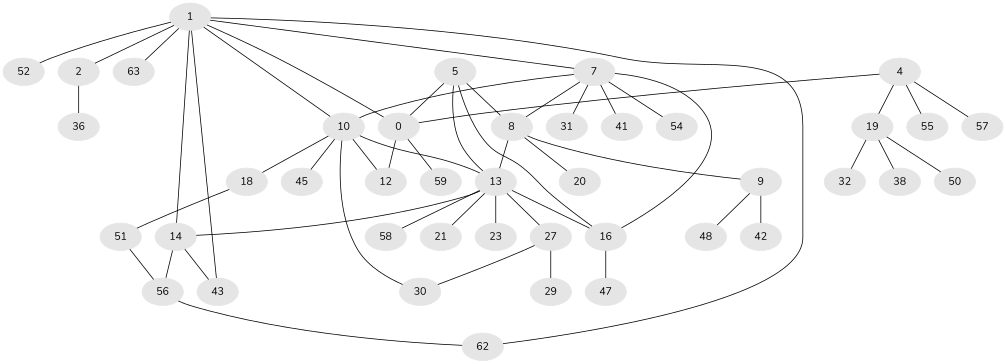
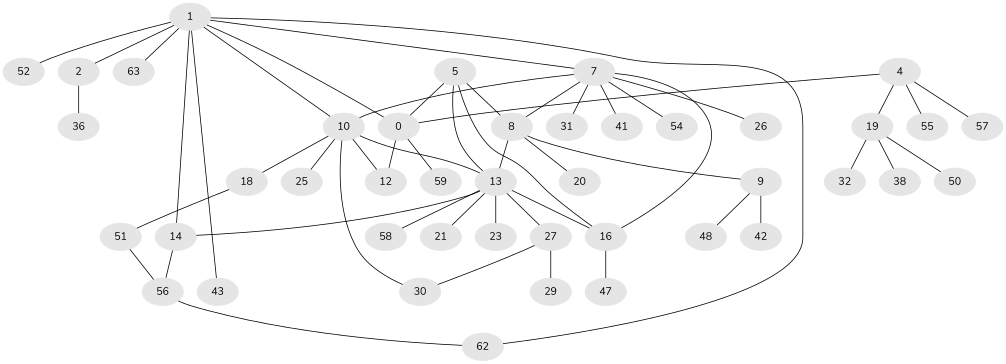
none -> (761, 127)
(302, 182) -> (302, 182)
(197, 264) -> none
